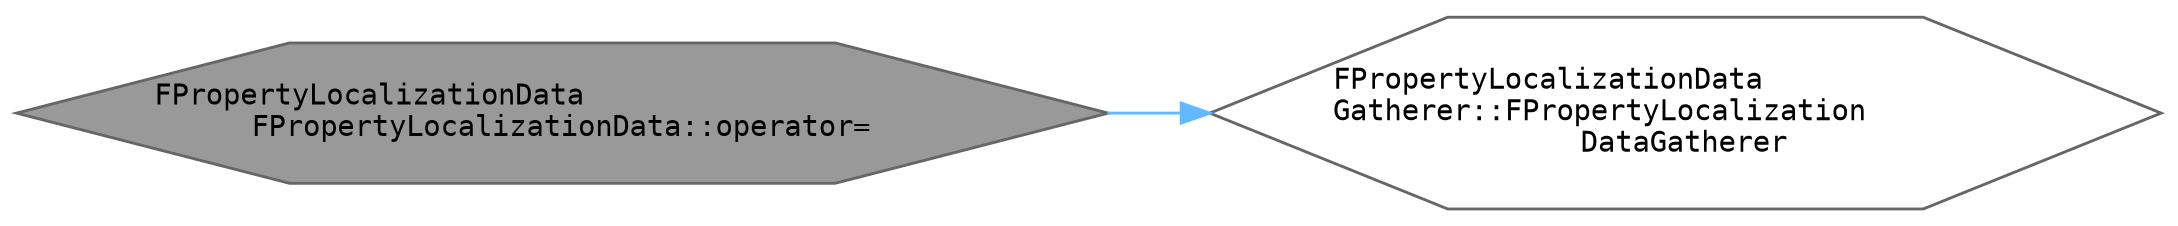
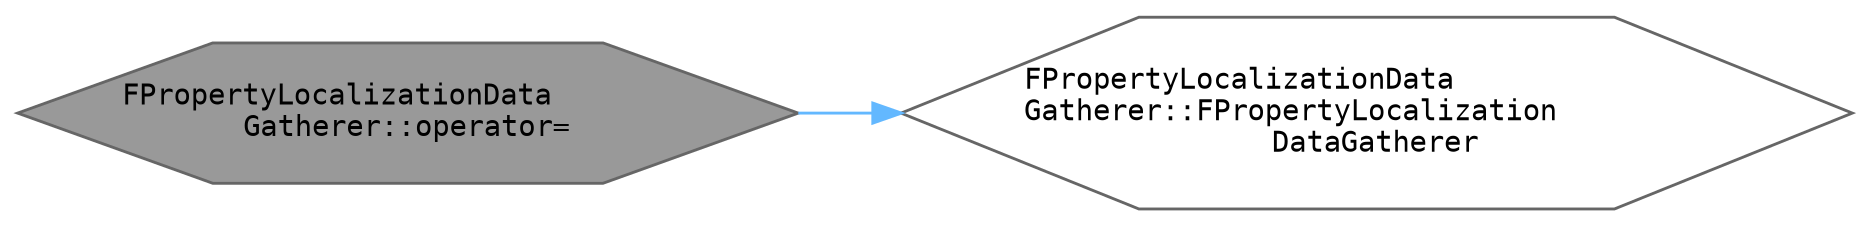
(562, 113) -> (408, 113)
